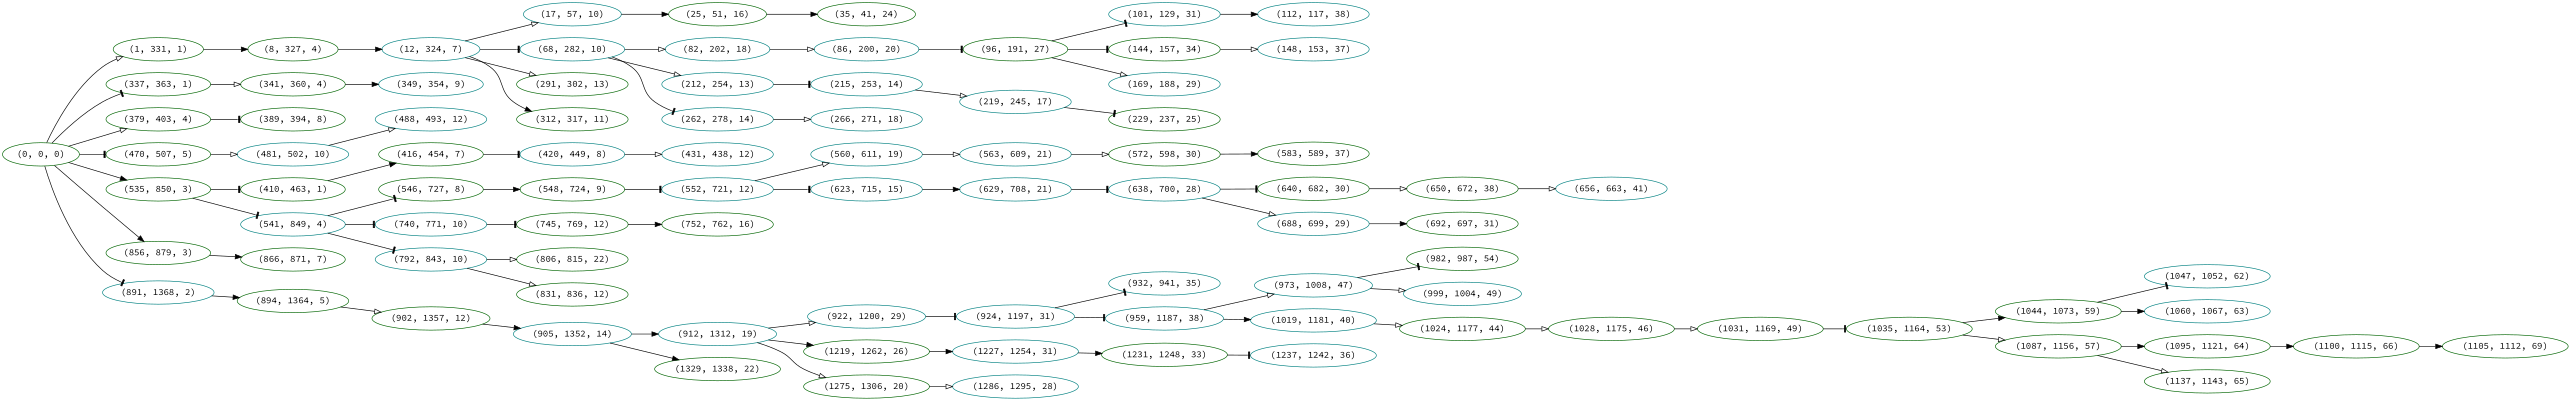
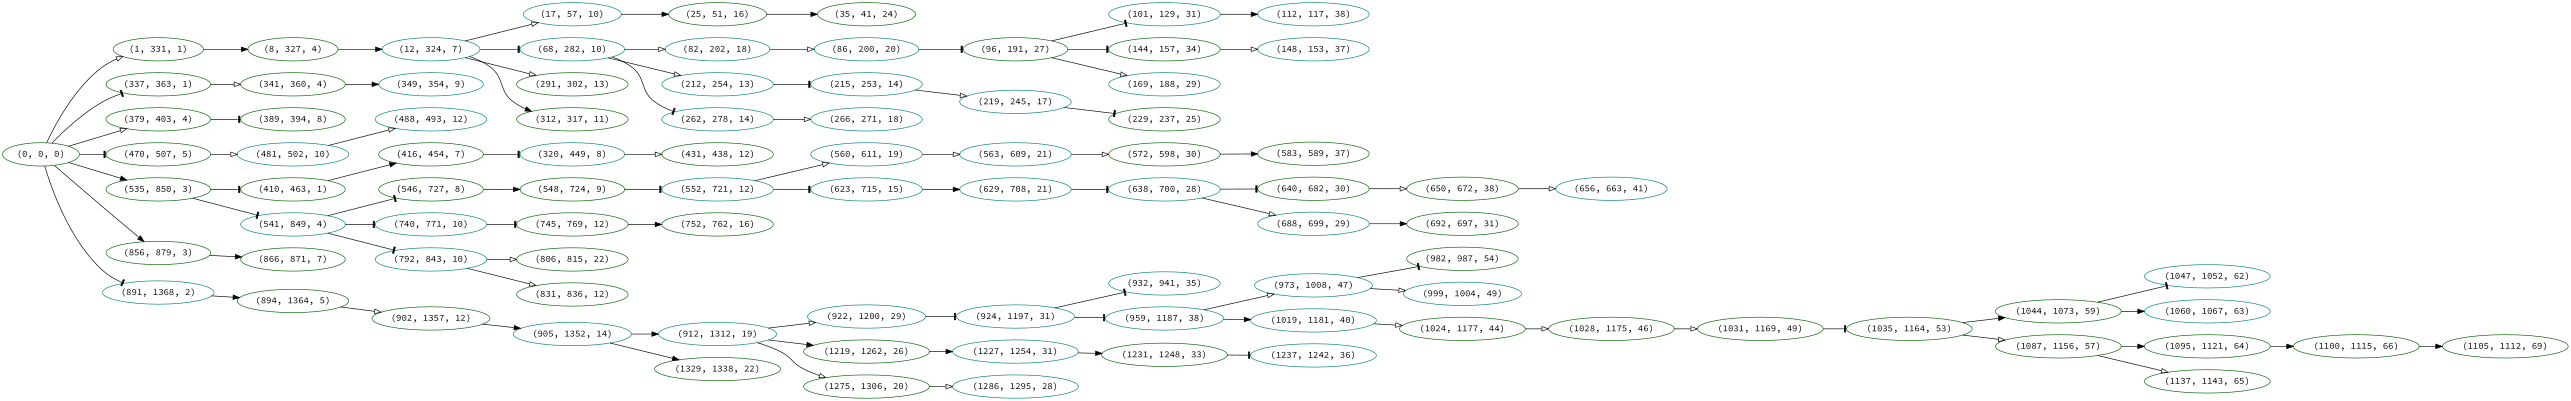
(572, 154) -> (572, 154)
(718, 154) -> (718, 154)
